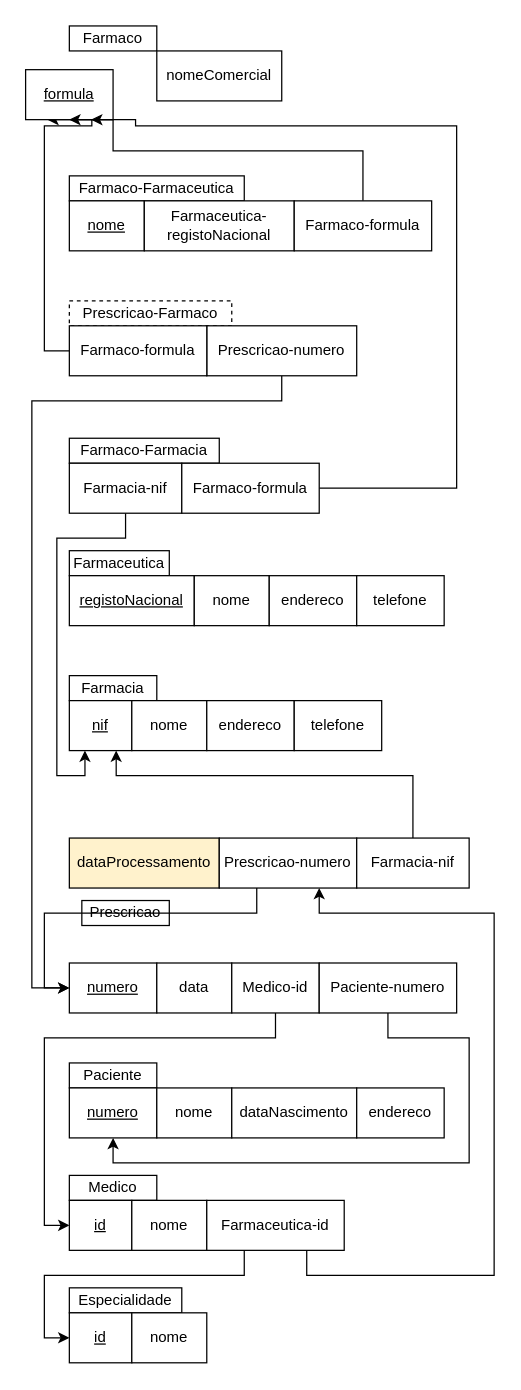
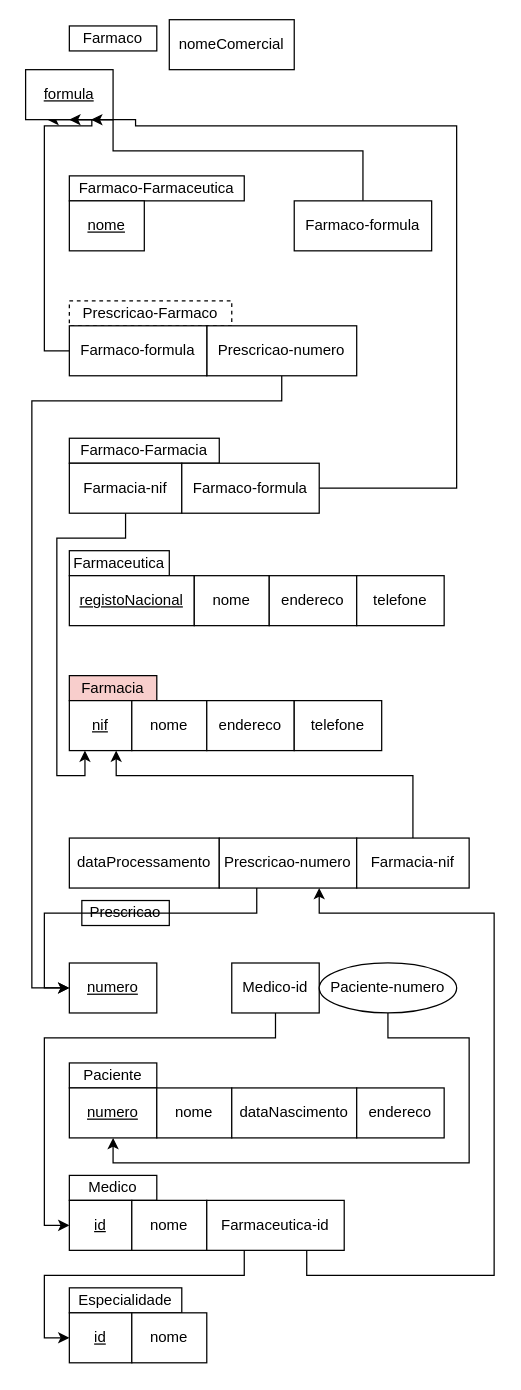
(219, 76) -> (232, 44)
(219, 226) -> none
(113, 688) -> (113, 688)
(144, 863) -> (144, 863)
(194, 988) -> none
(388, 988) -> (388, 988)
